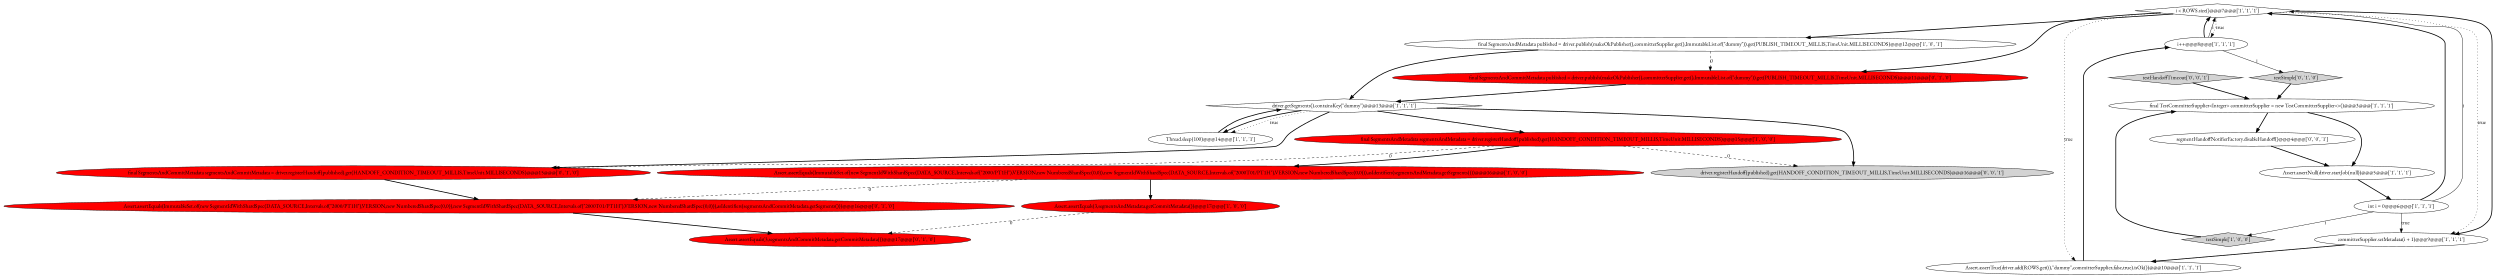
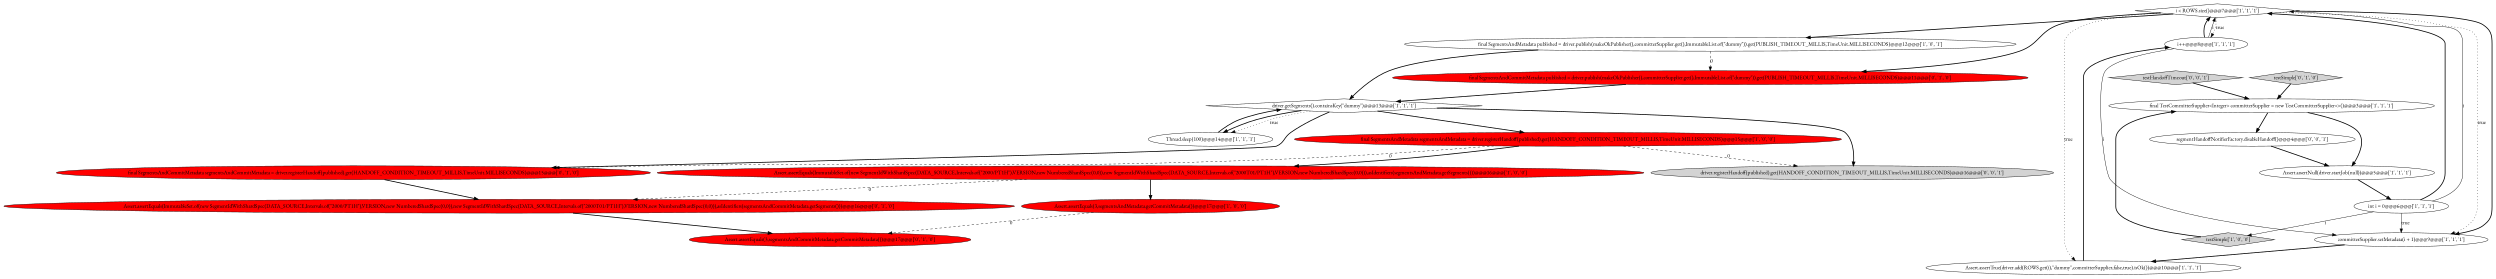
(2251, 61) -> (2130, 194)
